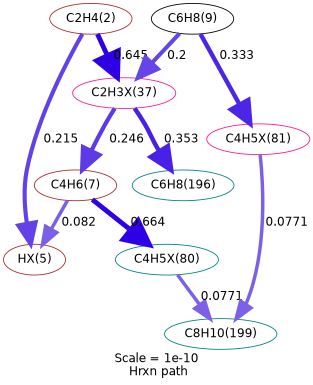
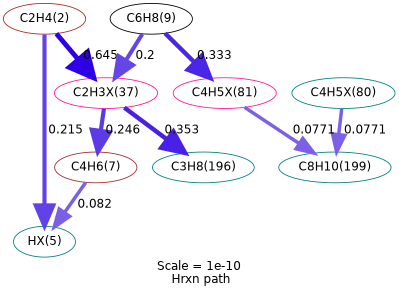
(183, 185) -> (203, 167)
(111, 215) -> none
(35, 260) -> (44, 242)
